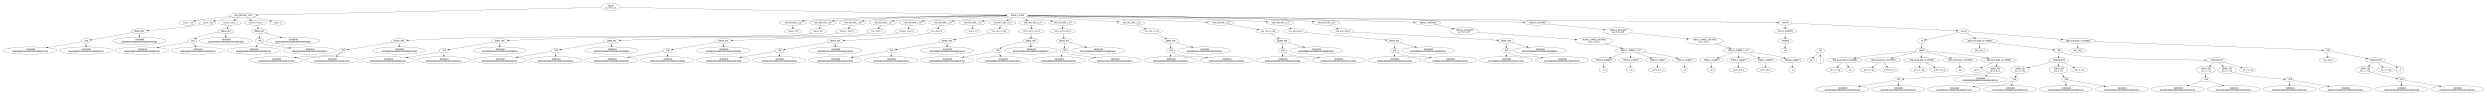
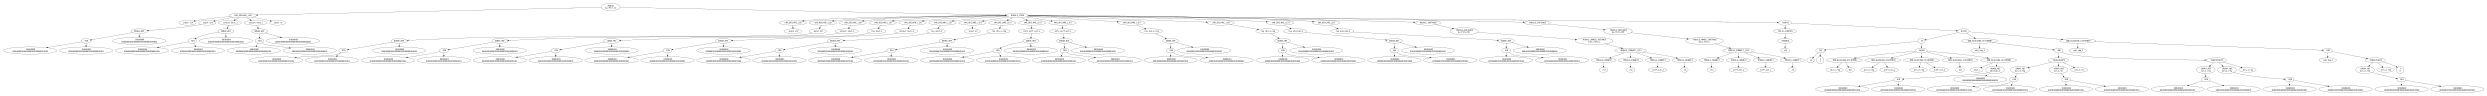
none -> (1872, 46)
